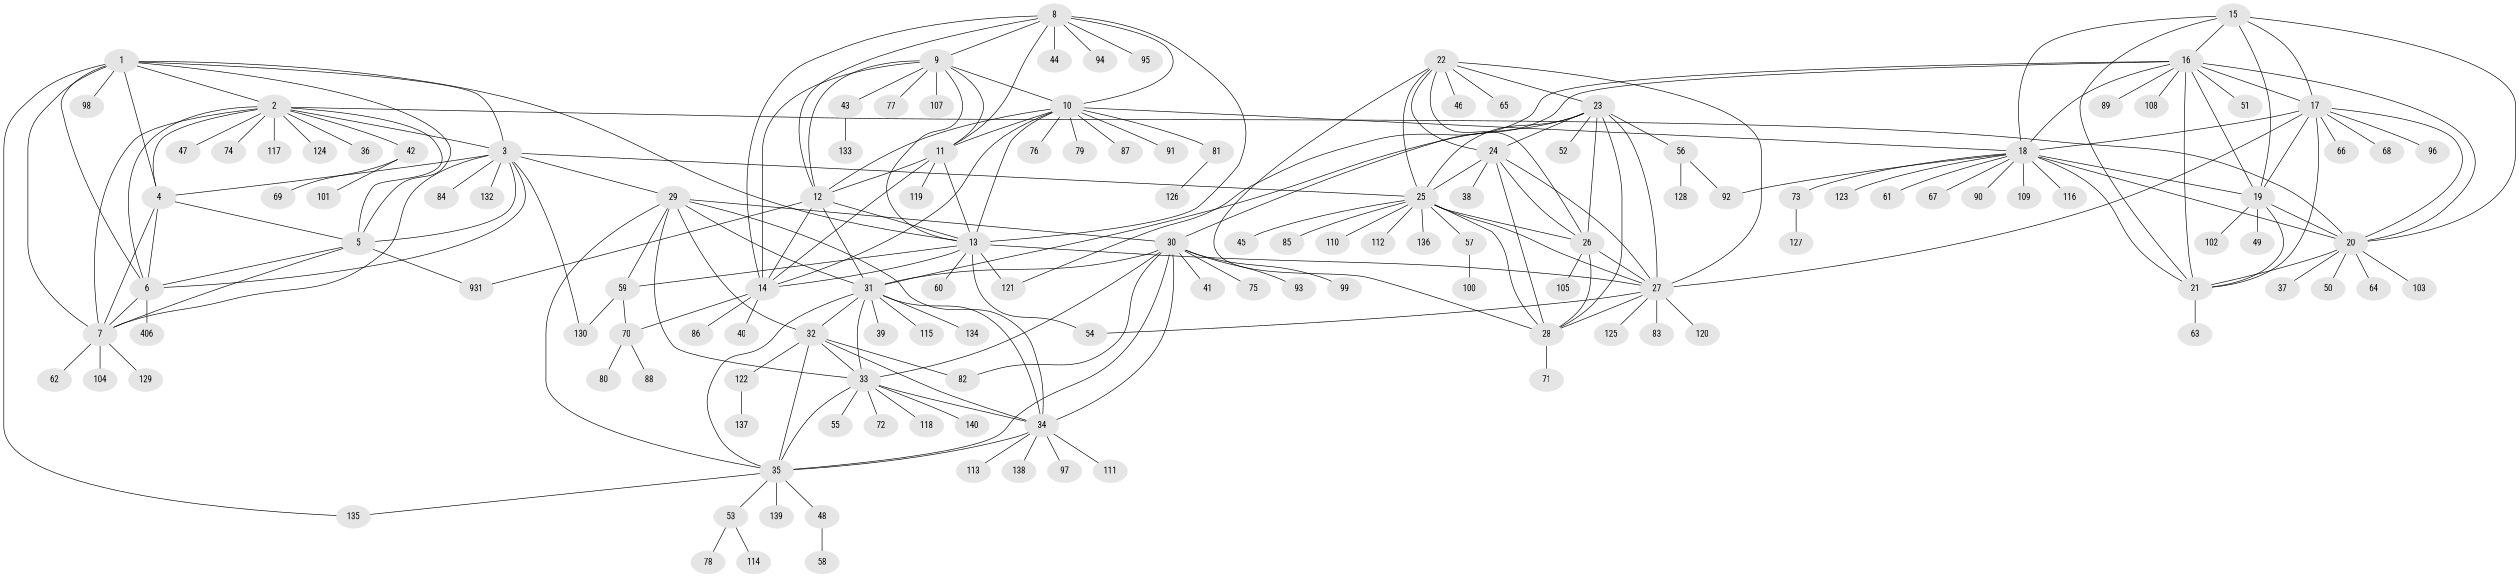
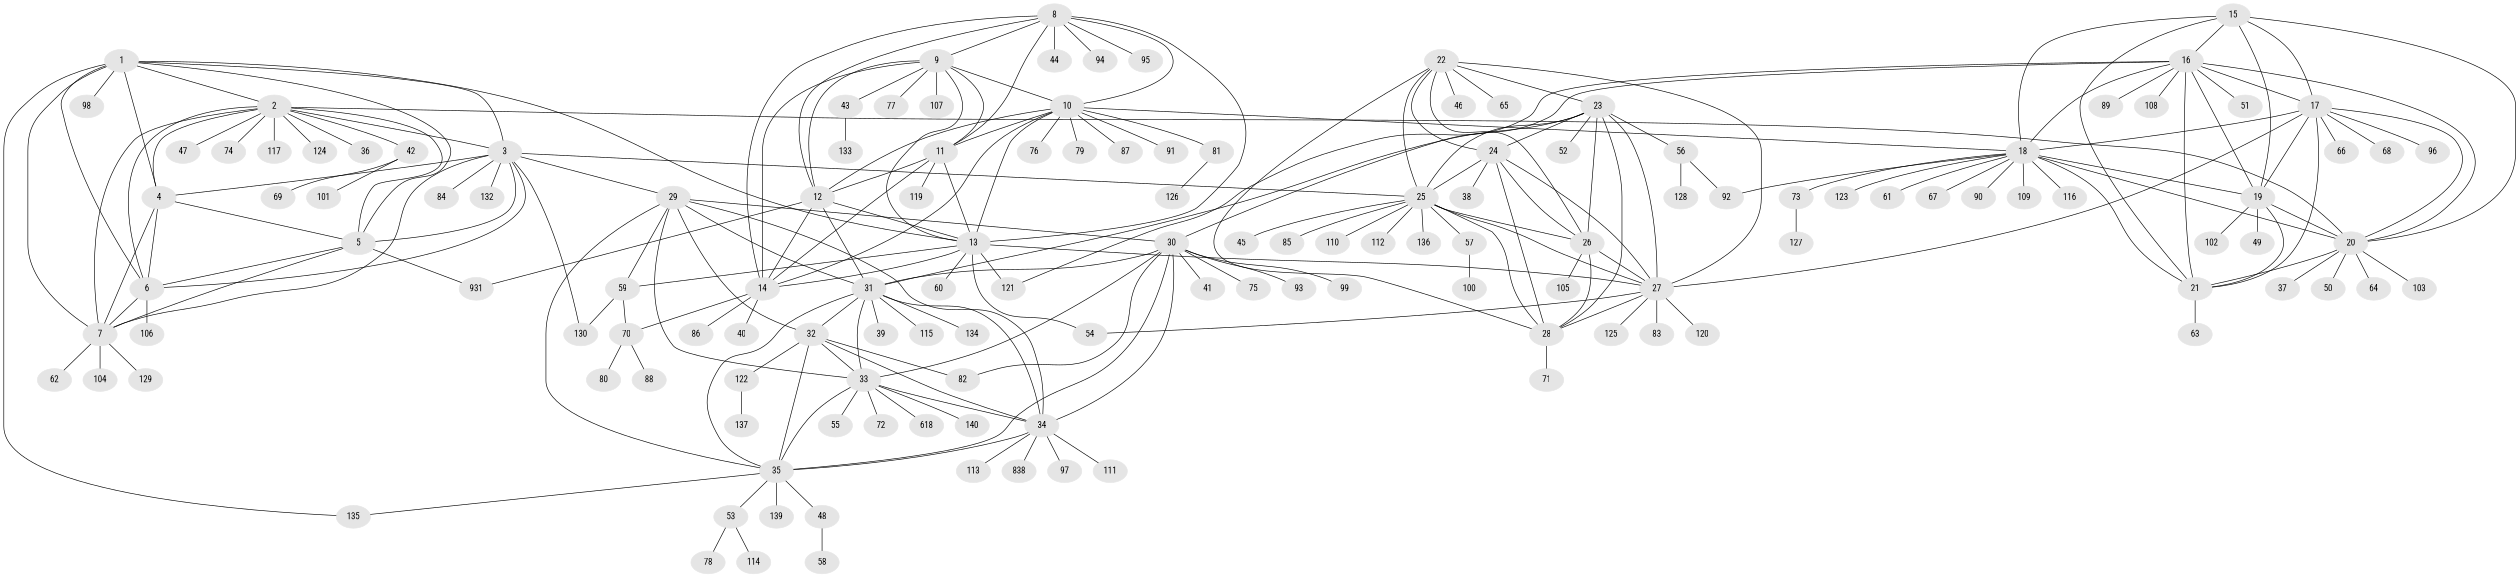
(147, 334) -> (147, 334)
(927, 426) -> (927, 426)
(1019, 471) -> (1019, 471)
